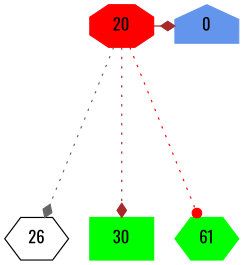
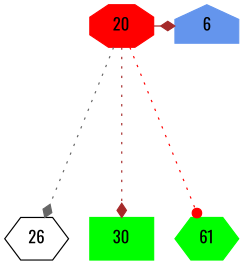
(207, 26) -> (207, 26)
